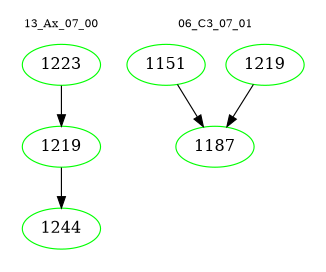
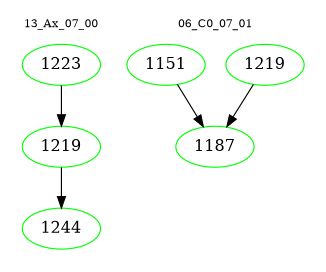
(216, 24) -> (216, 24)
